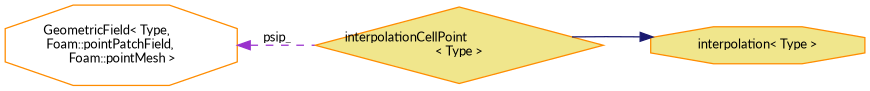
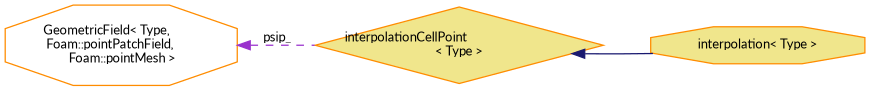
(606, 37) -> (619, 54)
